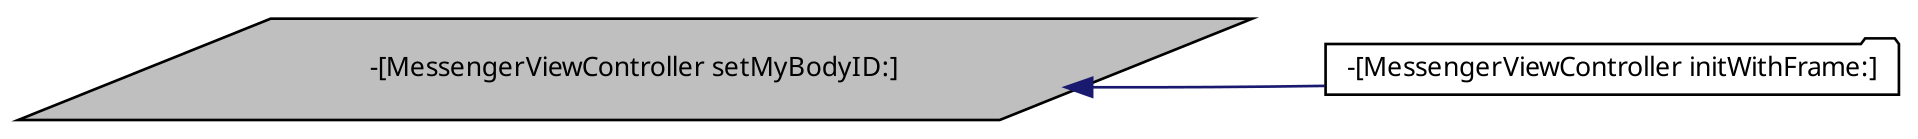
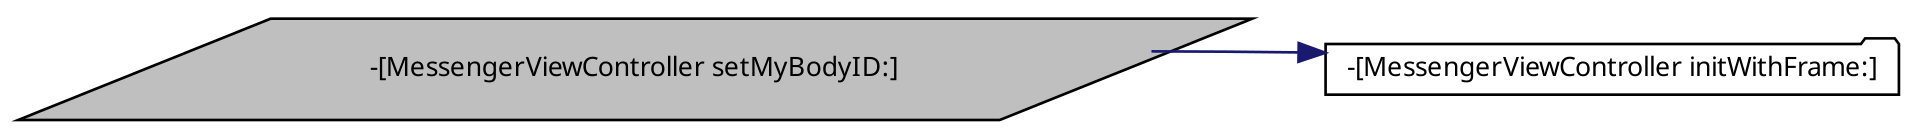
(1209, 87) -> (1225, 52)
